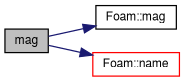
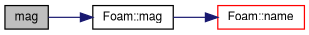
(64, 49) -> (189, 17)
